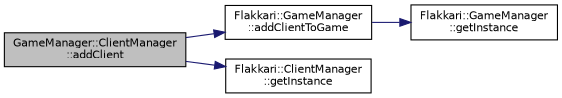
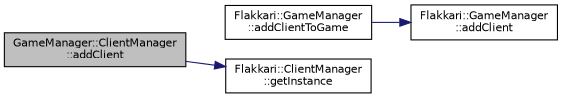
(484, 22) -> (484, 22)
(200, 36) -> none
